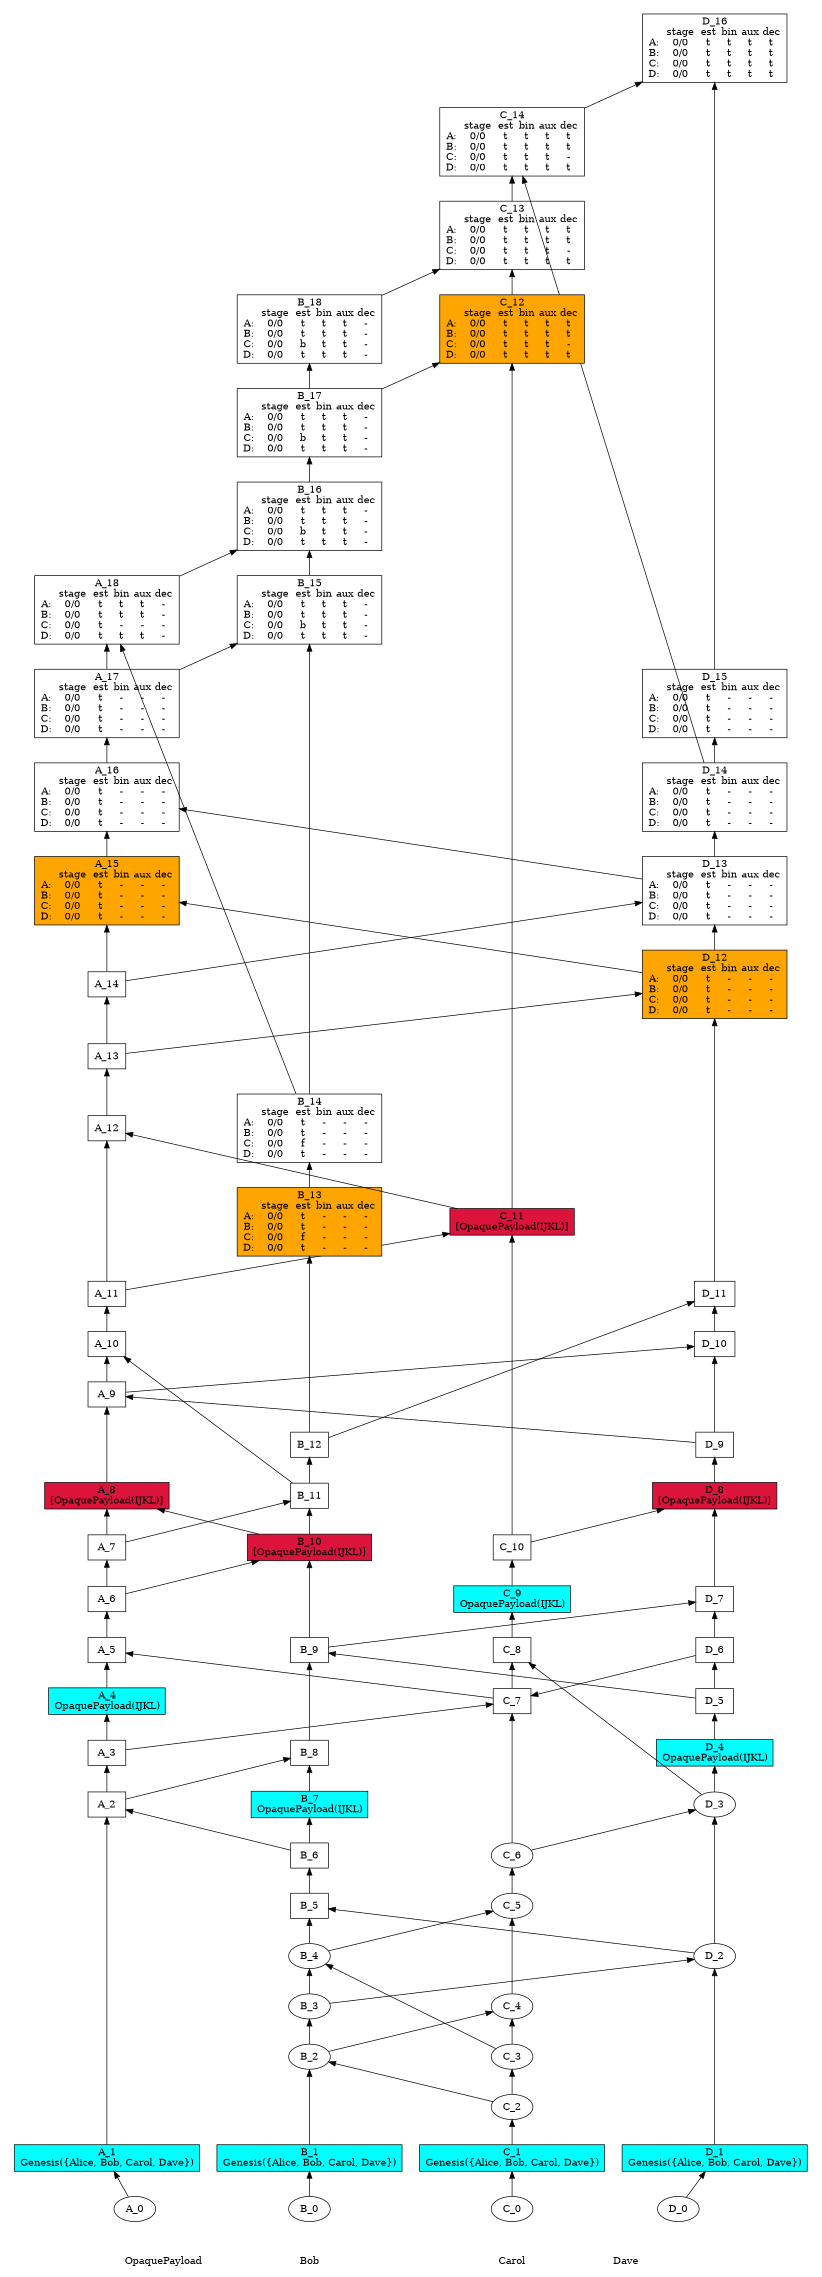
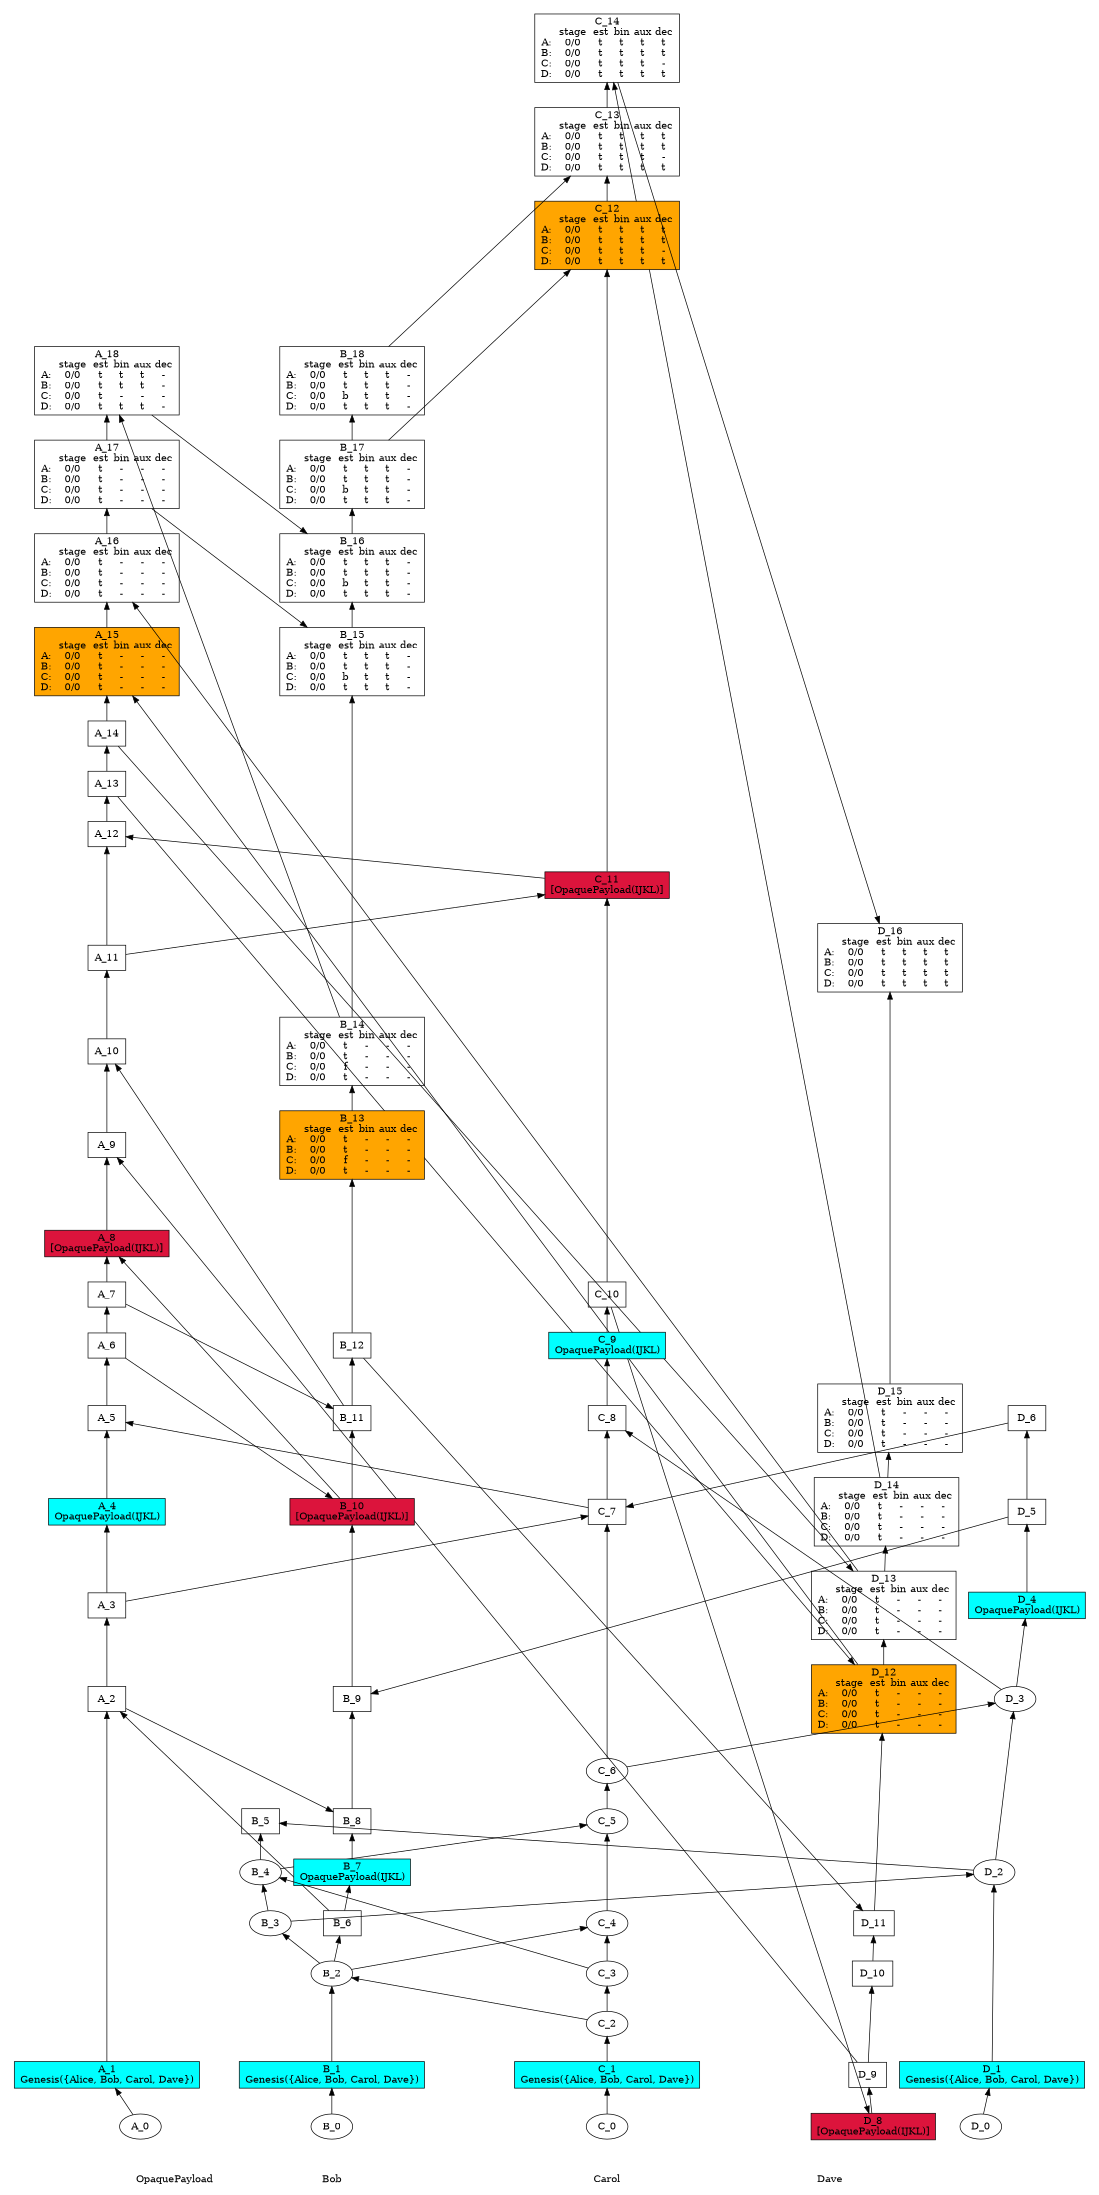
(393, 1371) -> none
(715, 1599) -> none
(309, 1884) -> (336, 1952)
